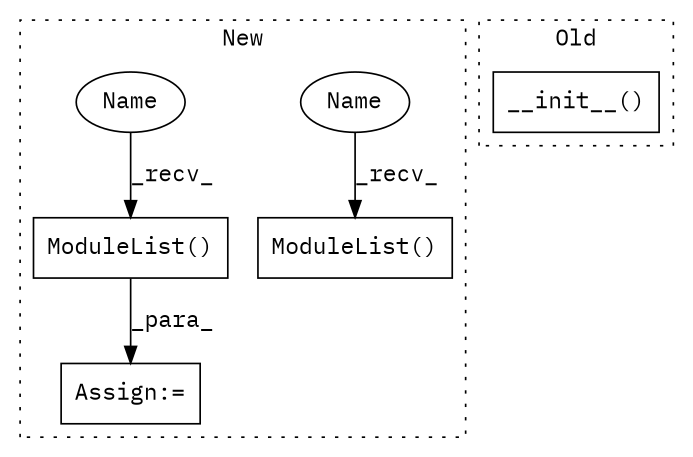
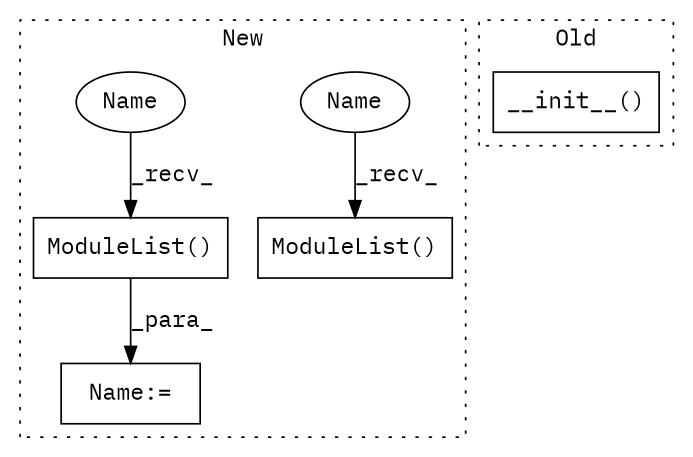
(131, 394) -> (131, 394)
